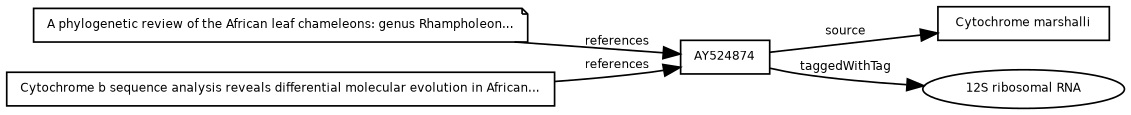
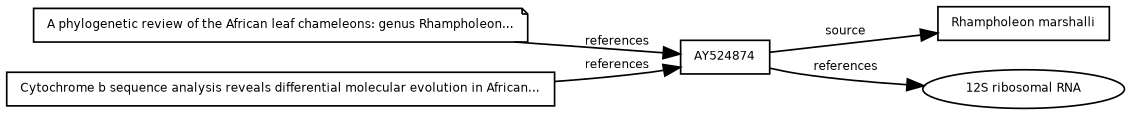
(1024, 24) -> (1024, 24)
(846, 67) -> (846, 67)
